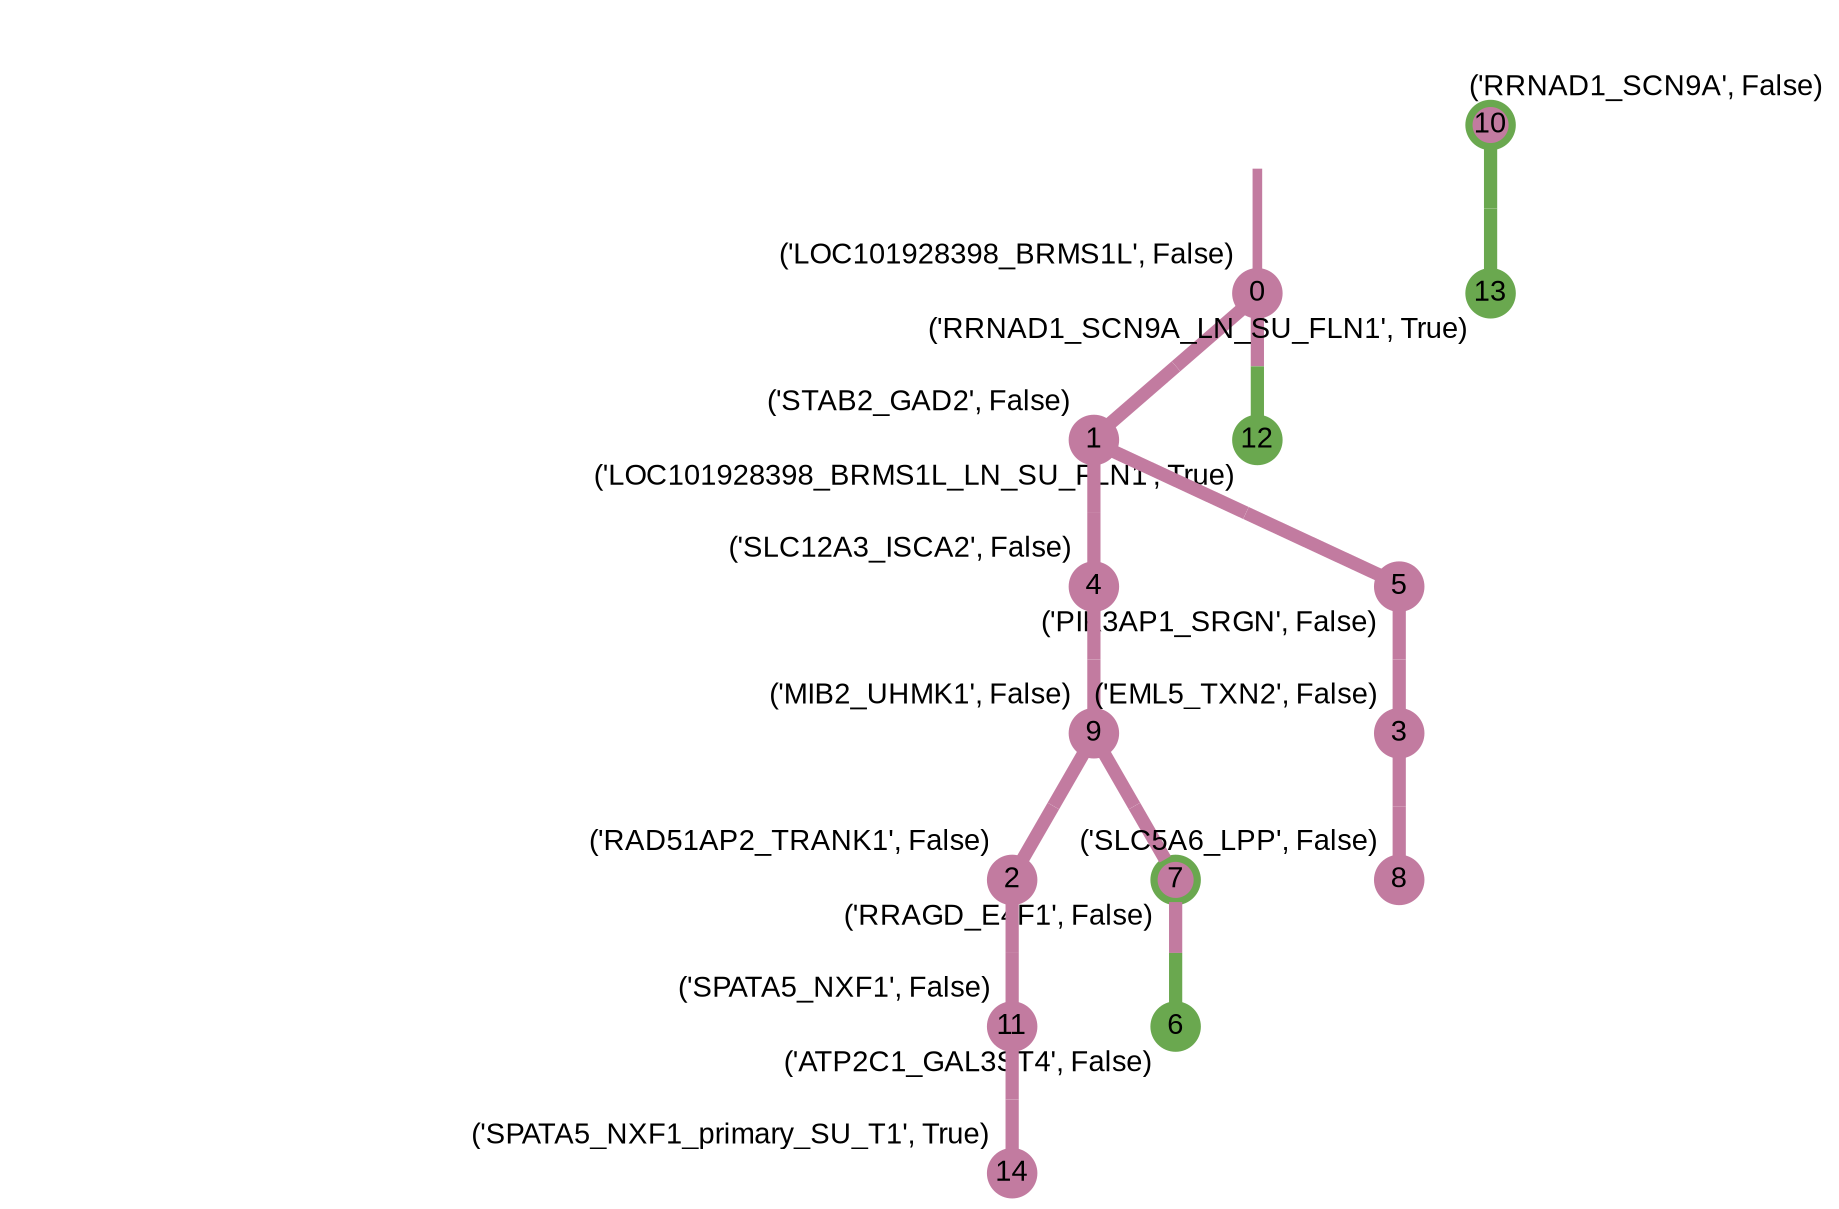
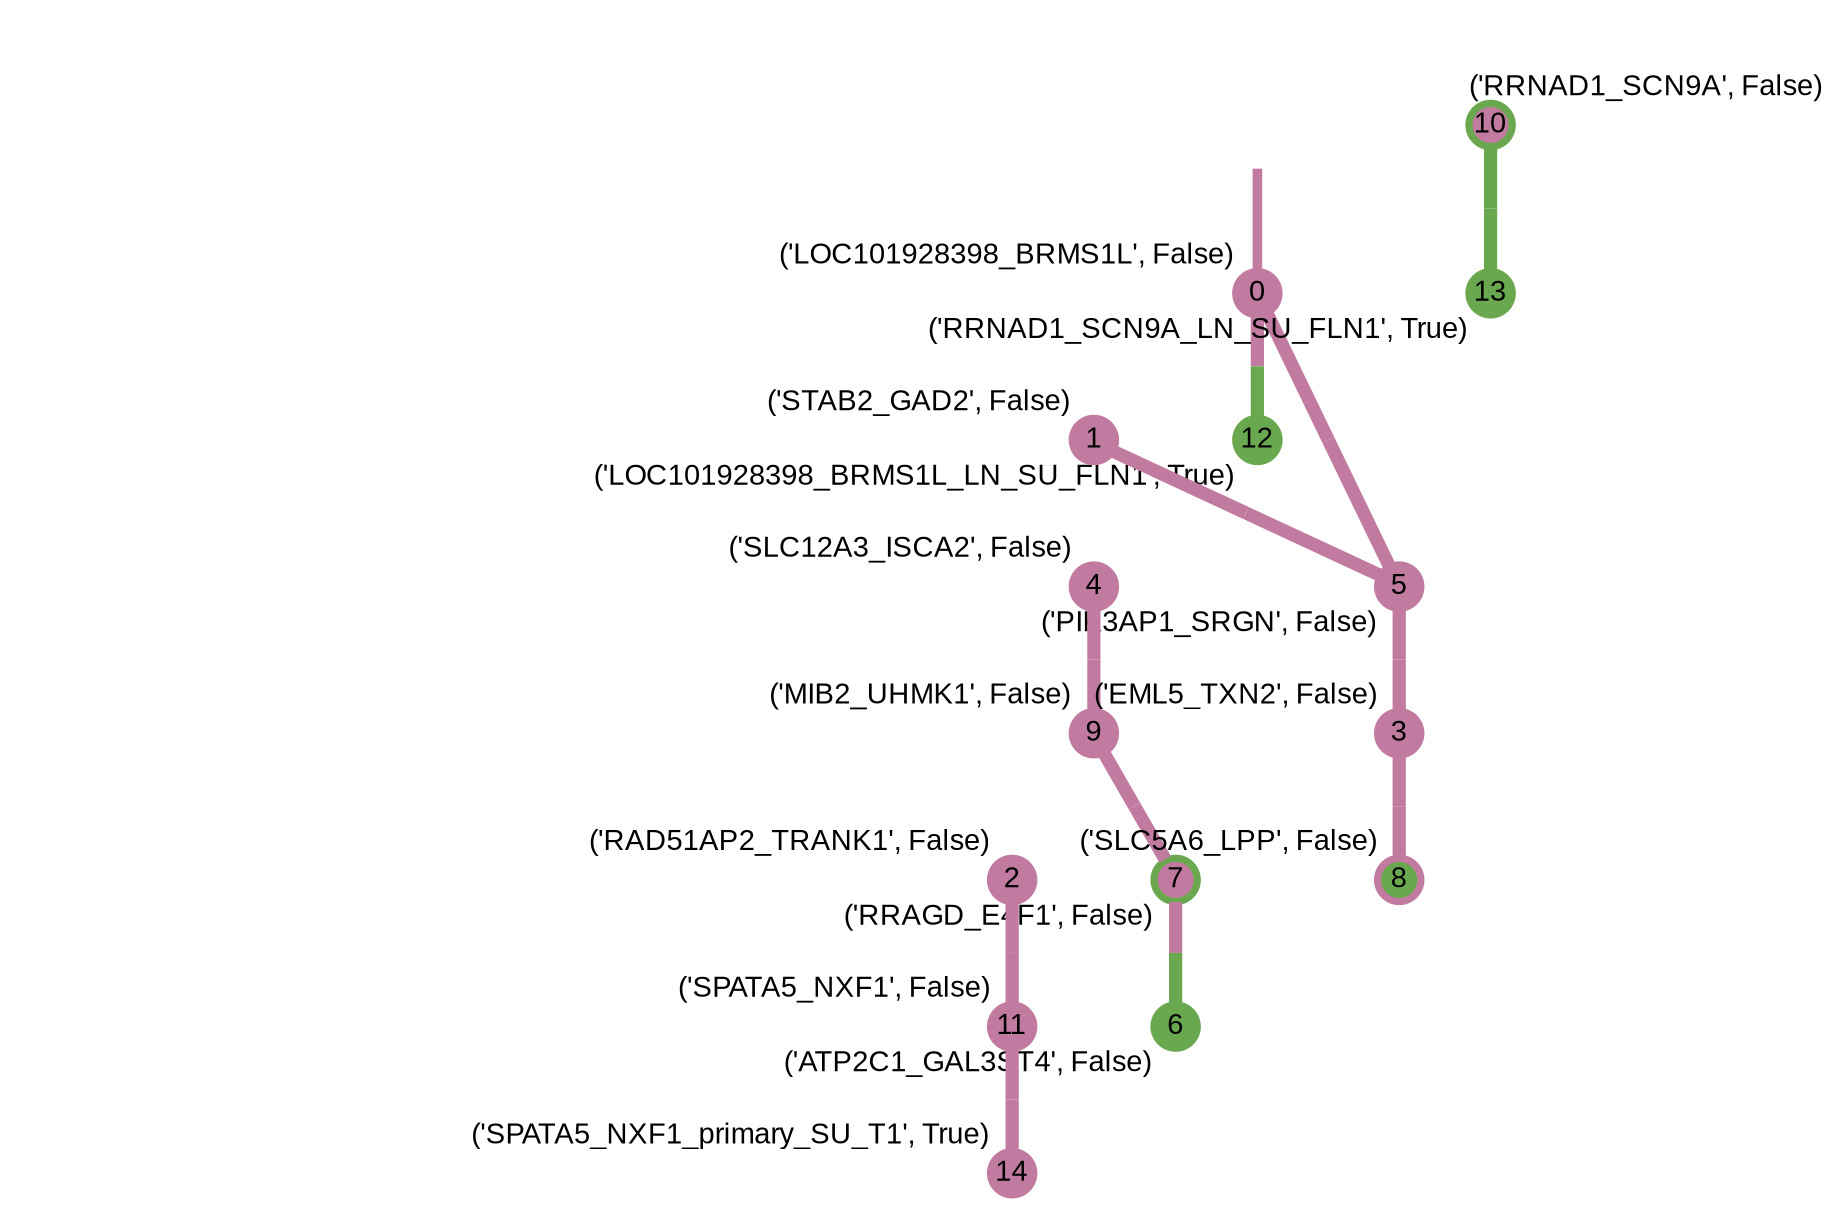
(1176, 366) -> (1328, 440)
(1094, 513) -> none
(1053, 806) -> none
(1399, 880) -> (1399, 880)
